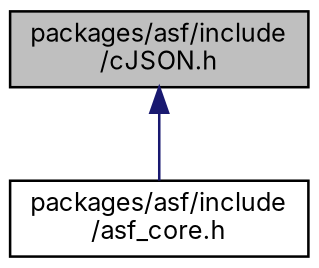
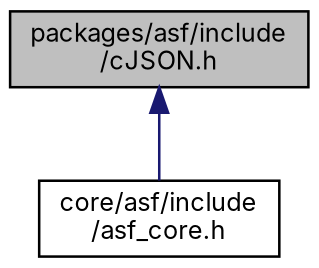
(159, 219) -> (159, 219)
